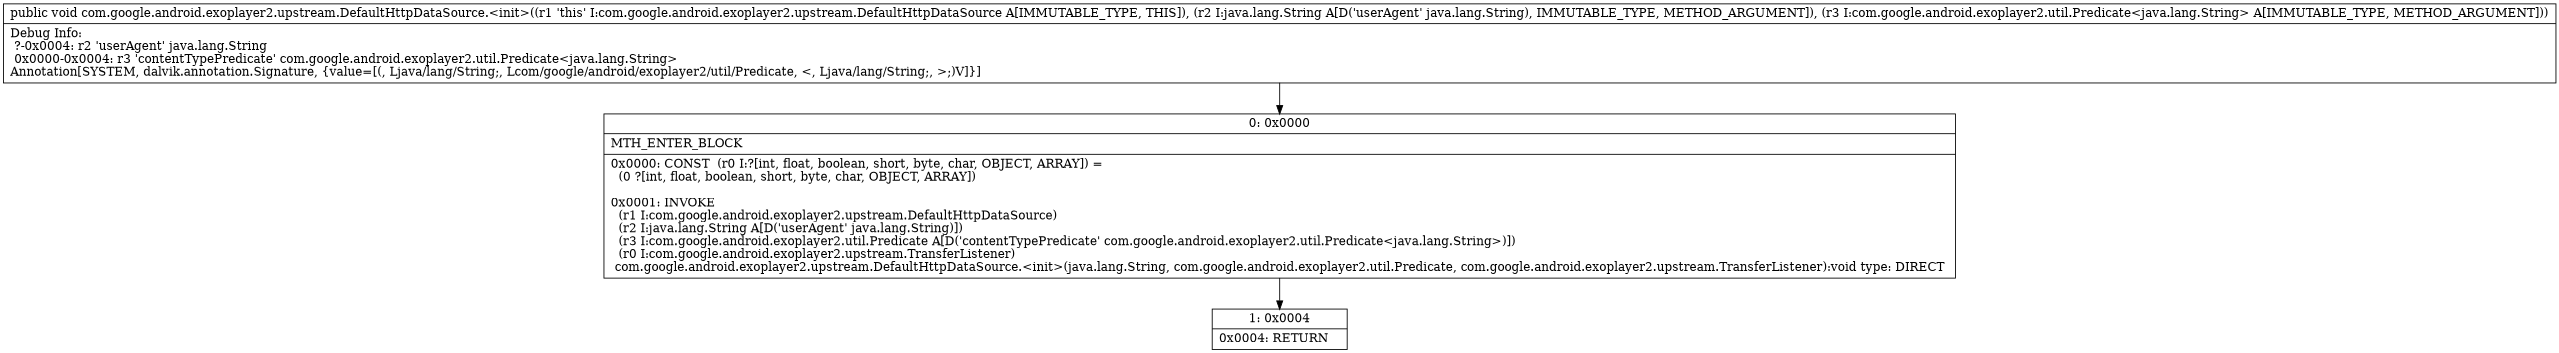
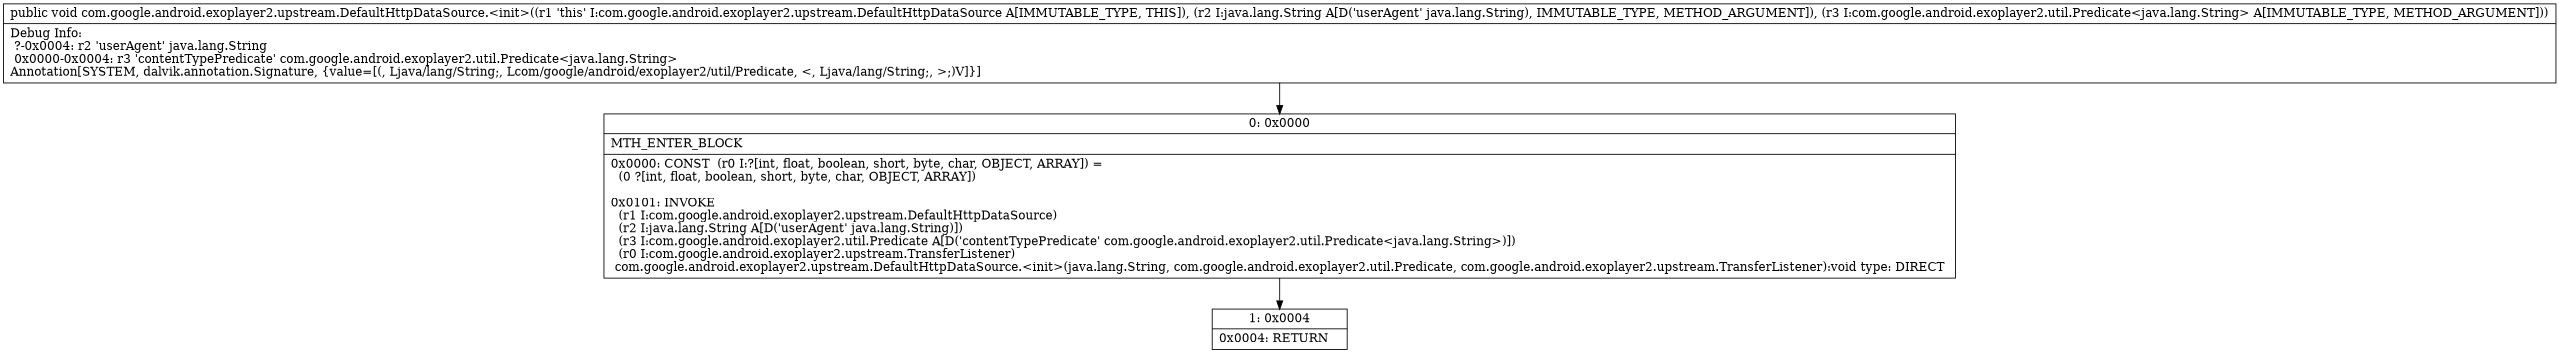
(667, 203) -> (667, 203)
